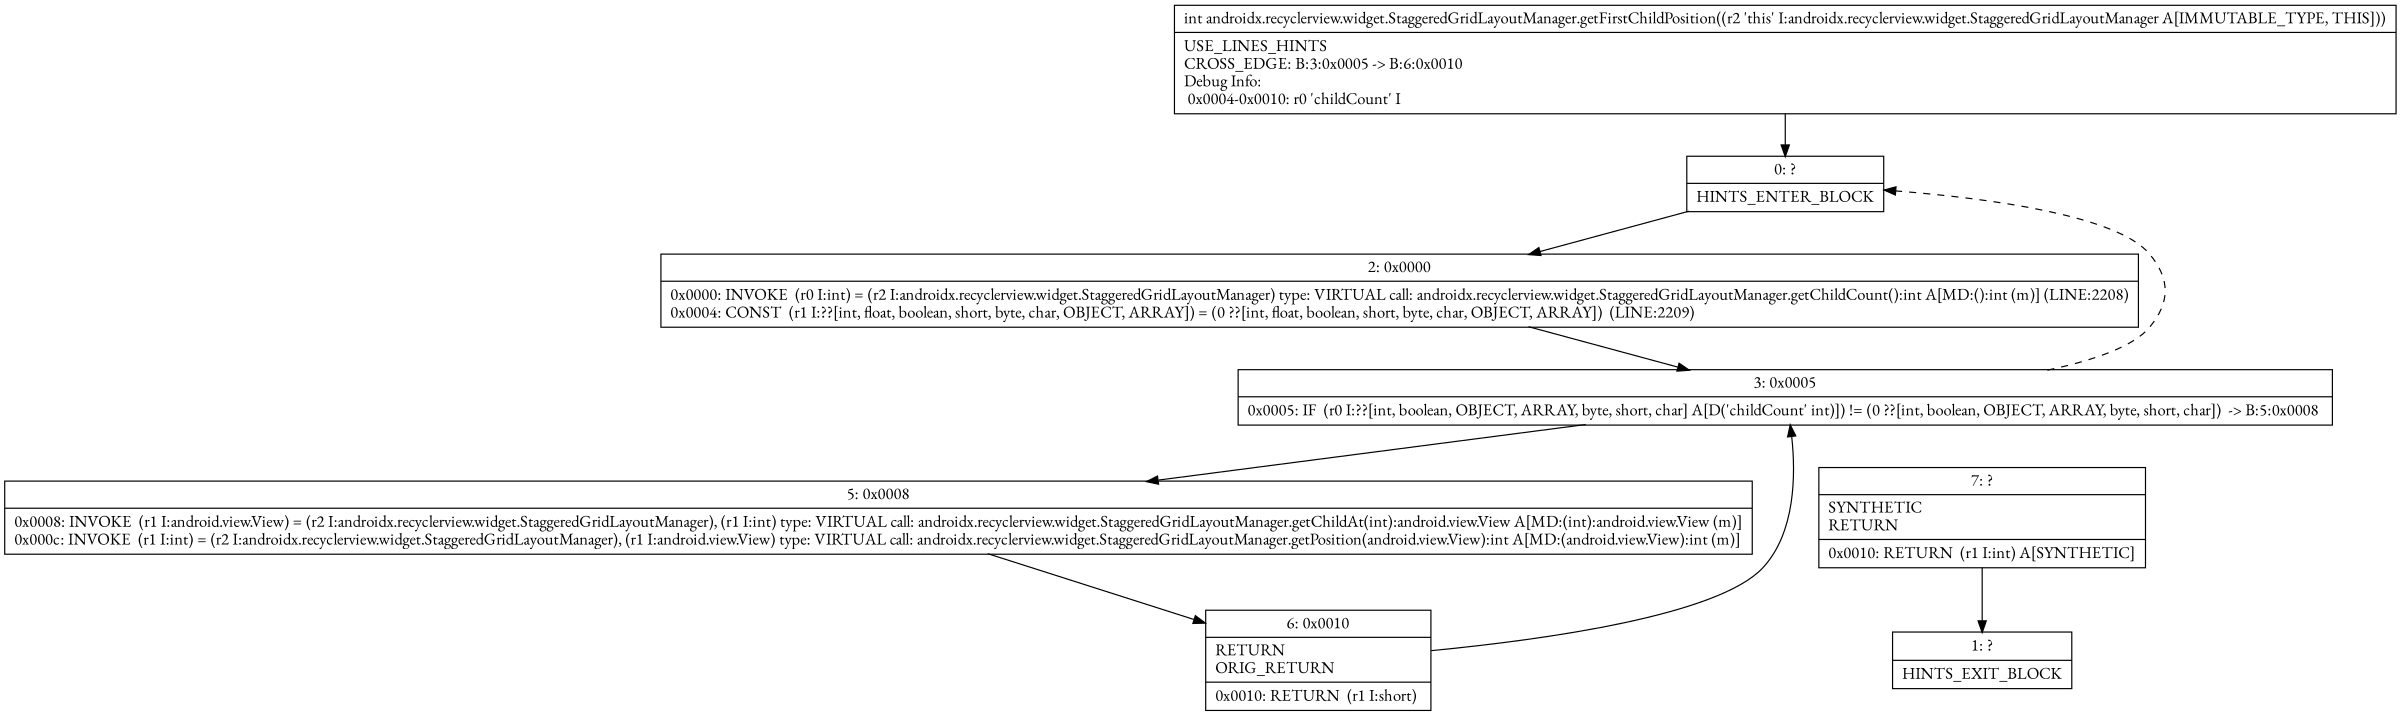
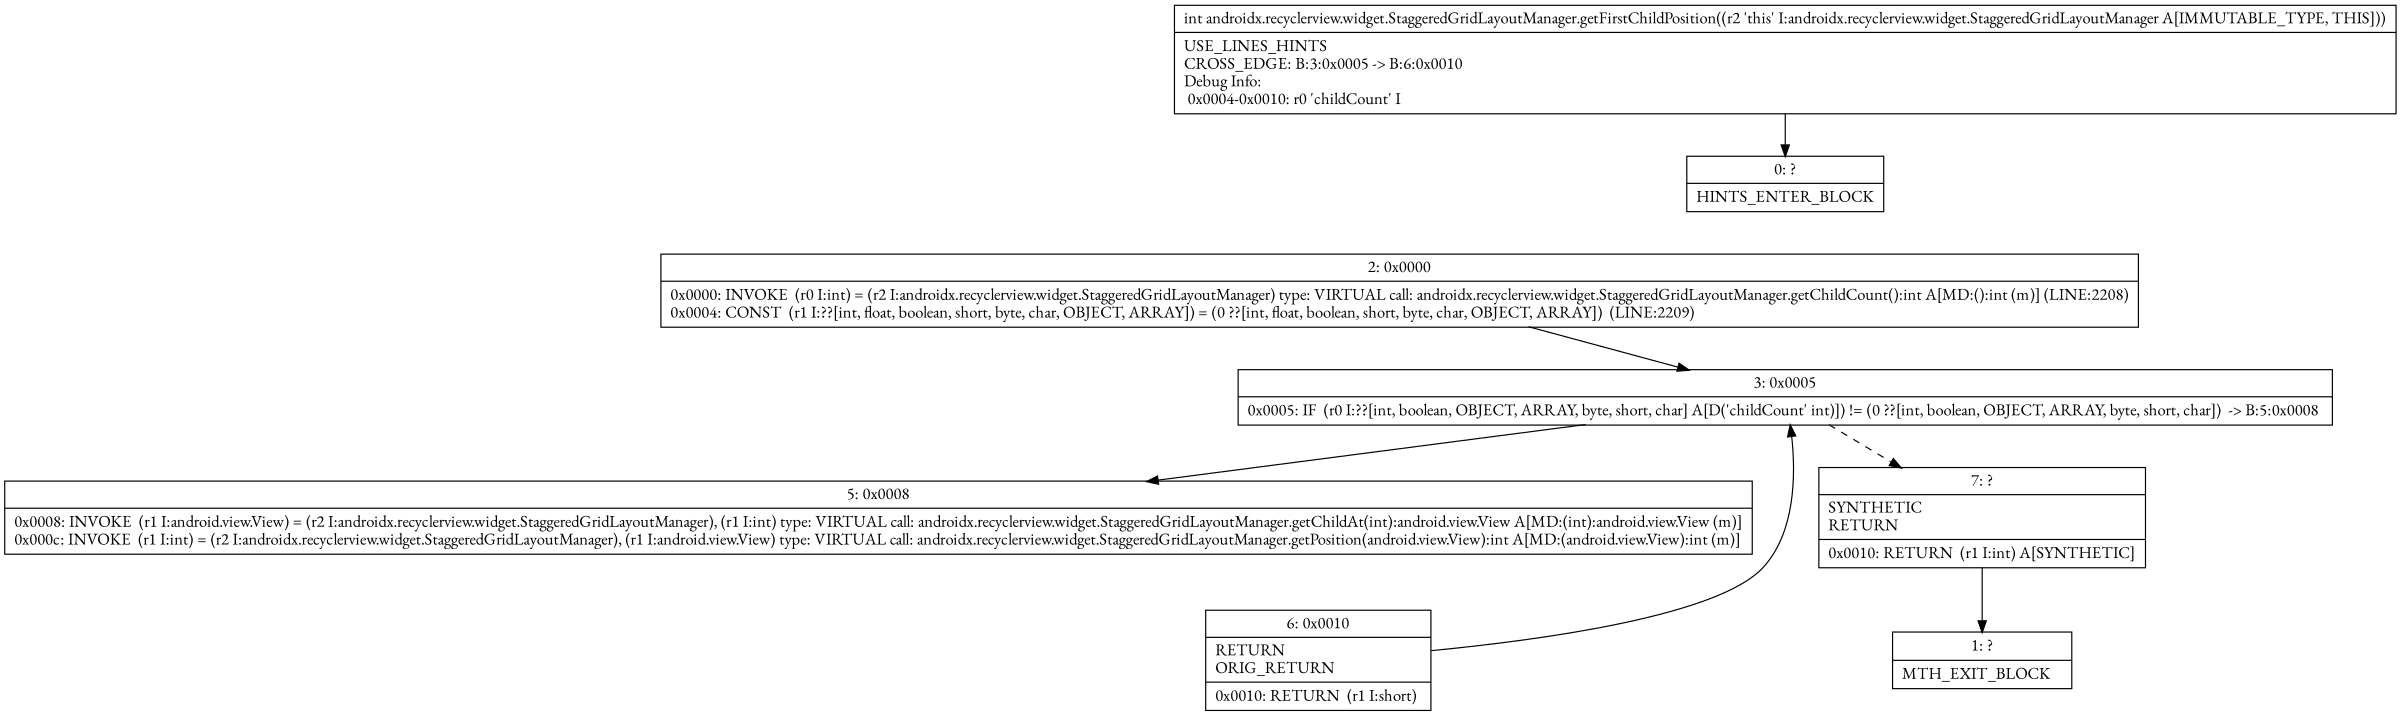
(1614, 231) -> none
(2120, 234) -> (1860, 443)
(1091, 587) -> none
(1982, 674) -> (1977, 674)
